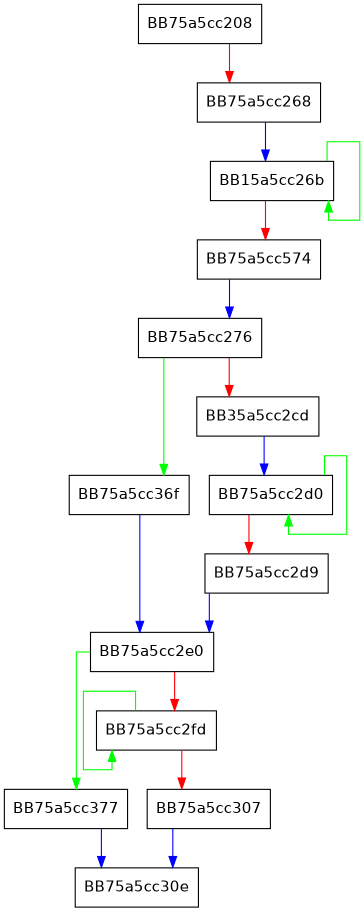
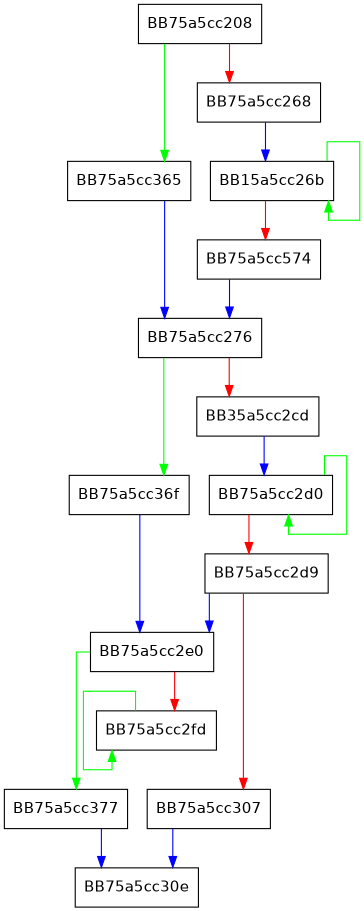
none -> (129, 181)
(182, 764) -> (243, 686)
